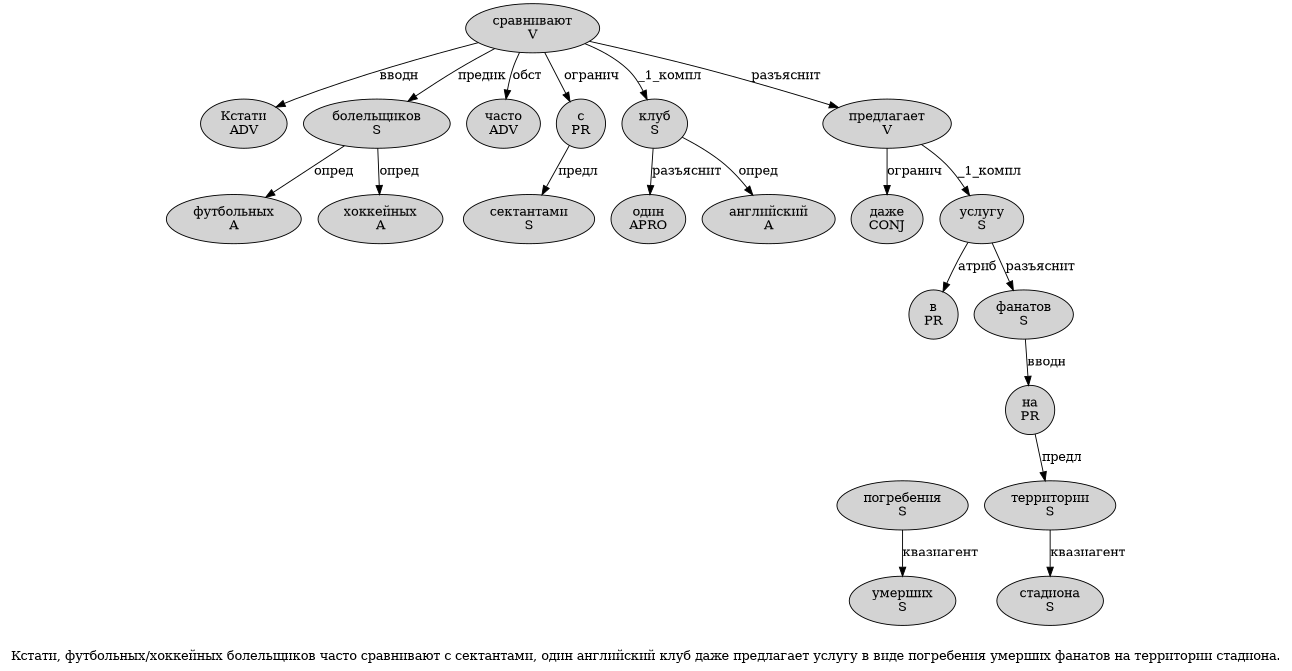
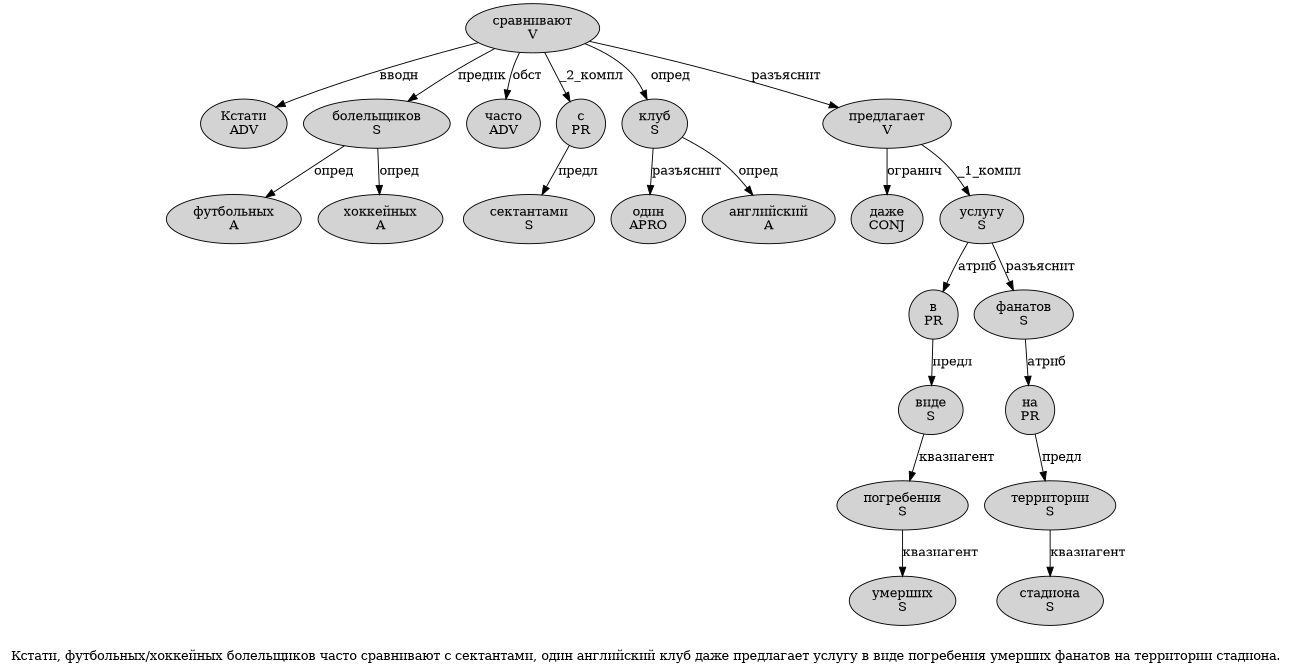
(592, 76) -> (592, 76)
(670, 76) -> (670, 76)
(1047, 362) -> (1047, 362)
none -> (931, 410)
